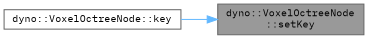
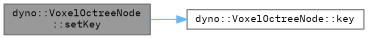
(194, 19) -> (164, 19)
